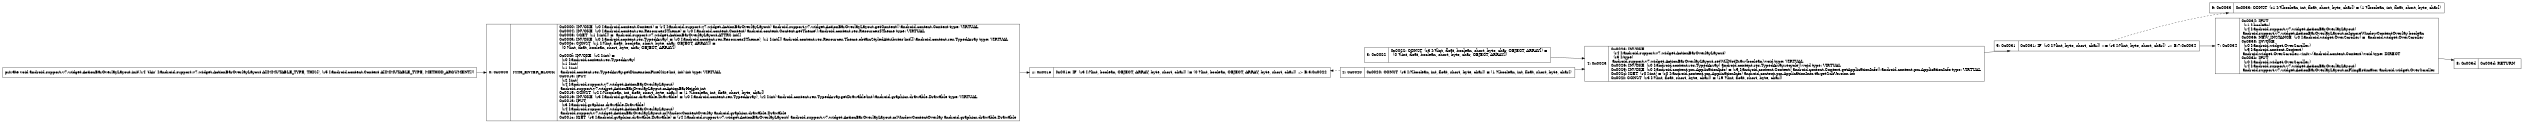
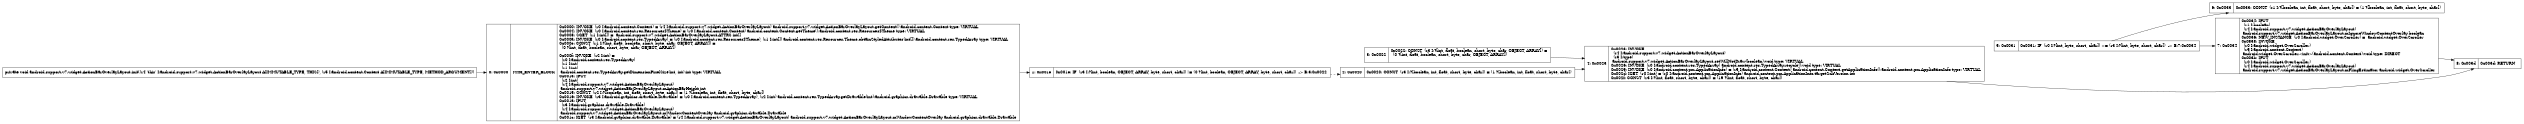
(2168, 24) -> (2168, 24)
(1996, 52) -> (2210, 92)
(1337, 71) -> (1334, 74)
